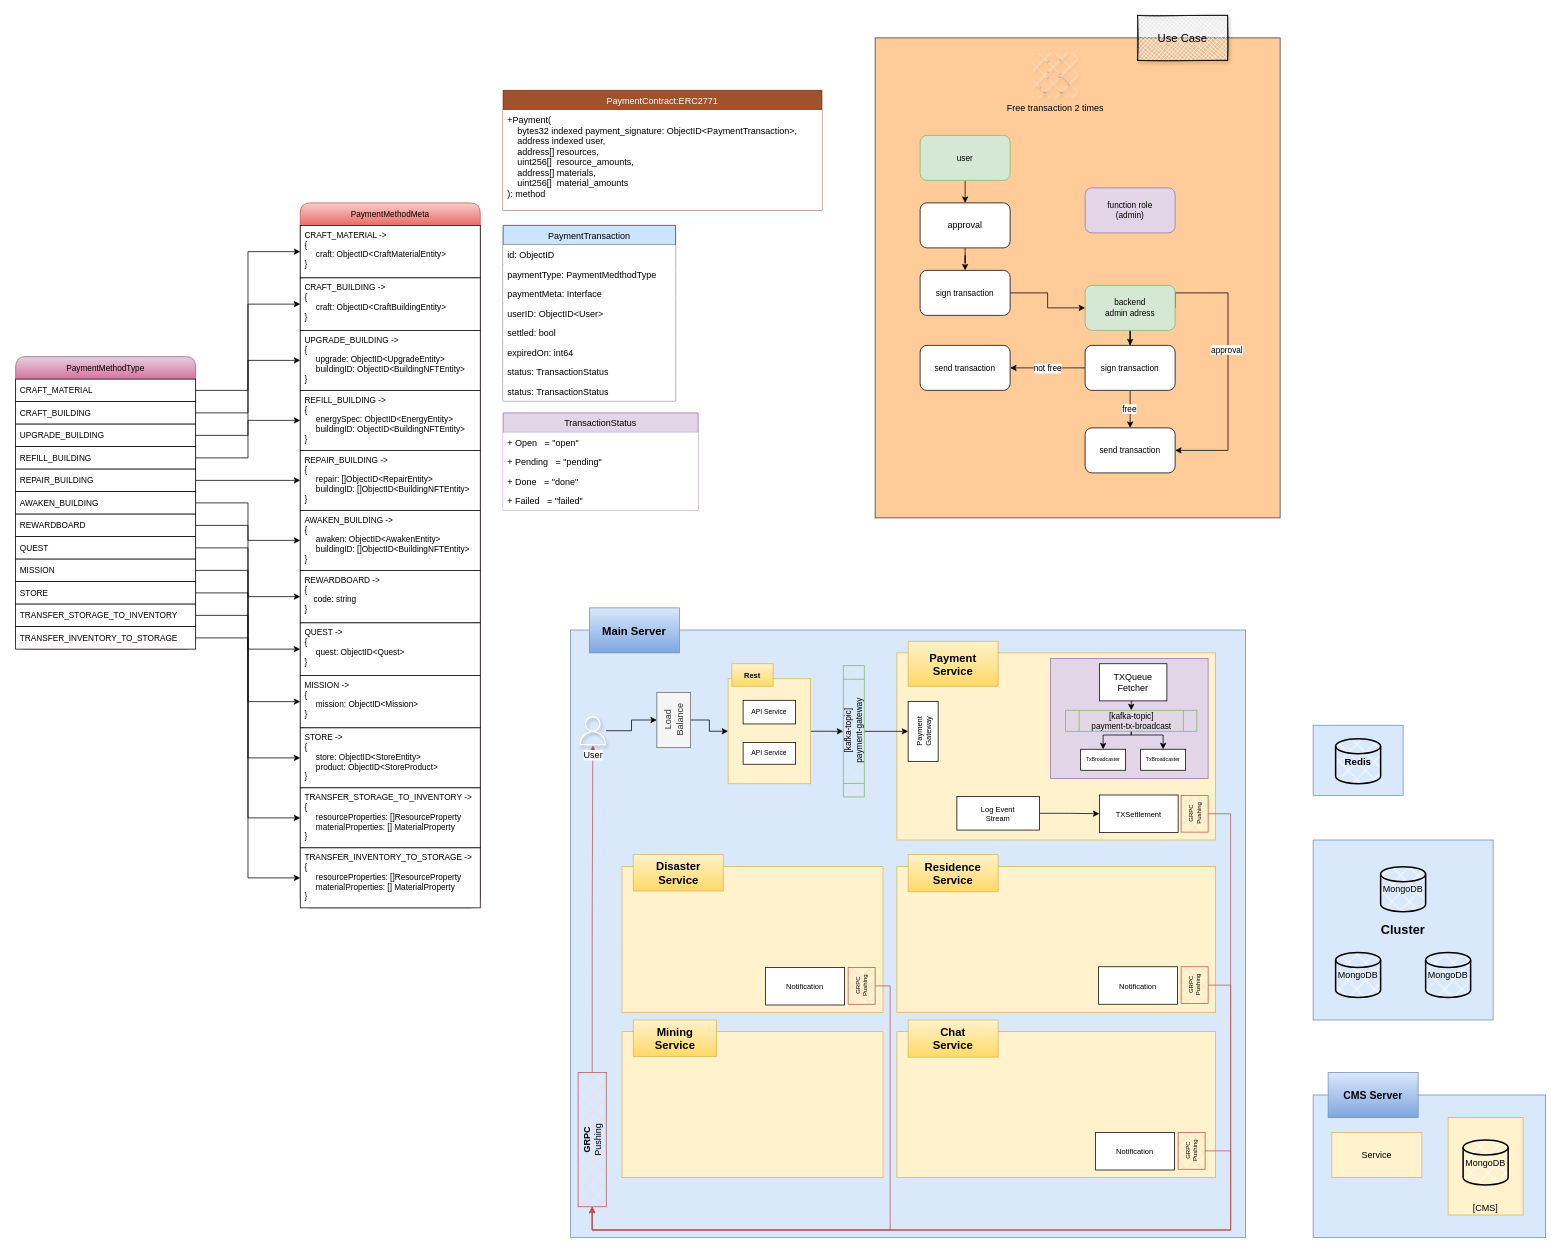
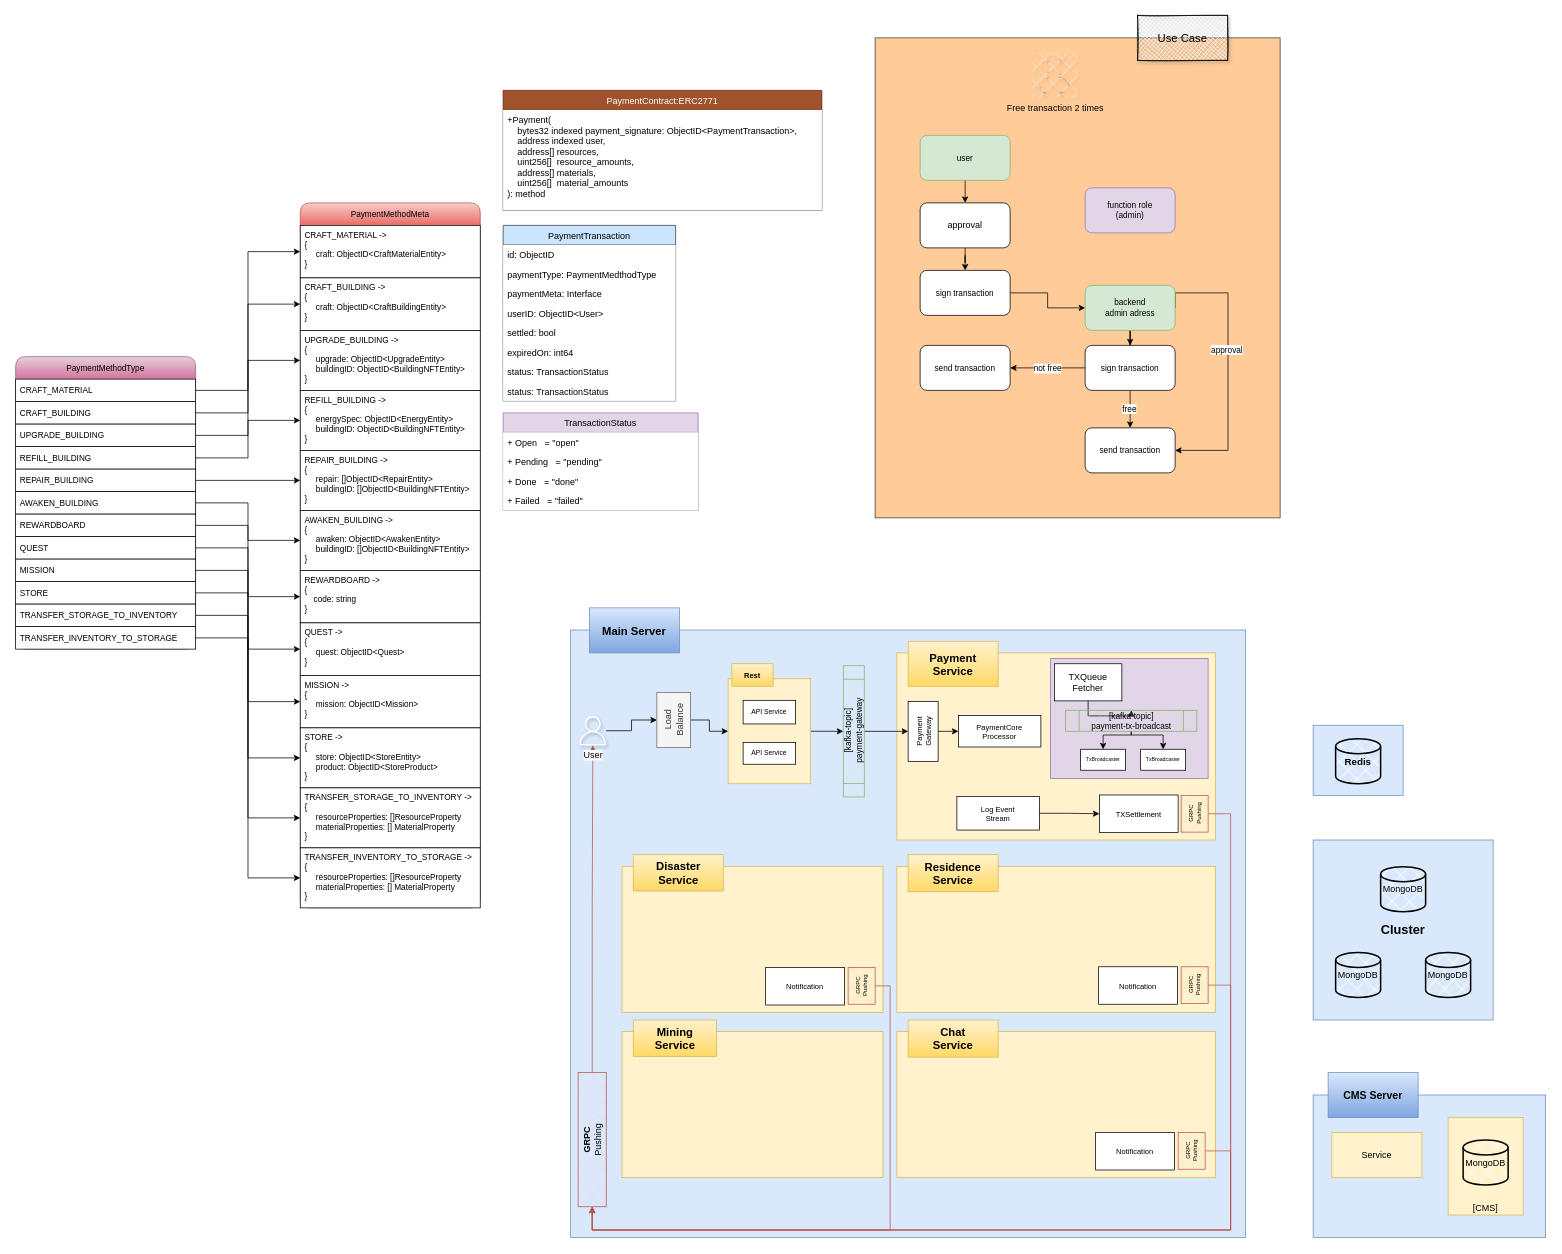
(1133, 682) -> (1088, 682)
none -> (946, 731)
none -> (999, 731)
